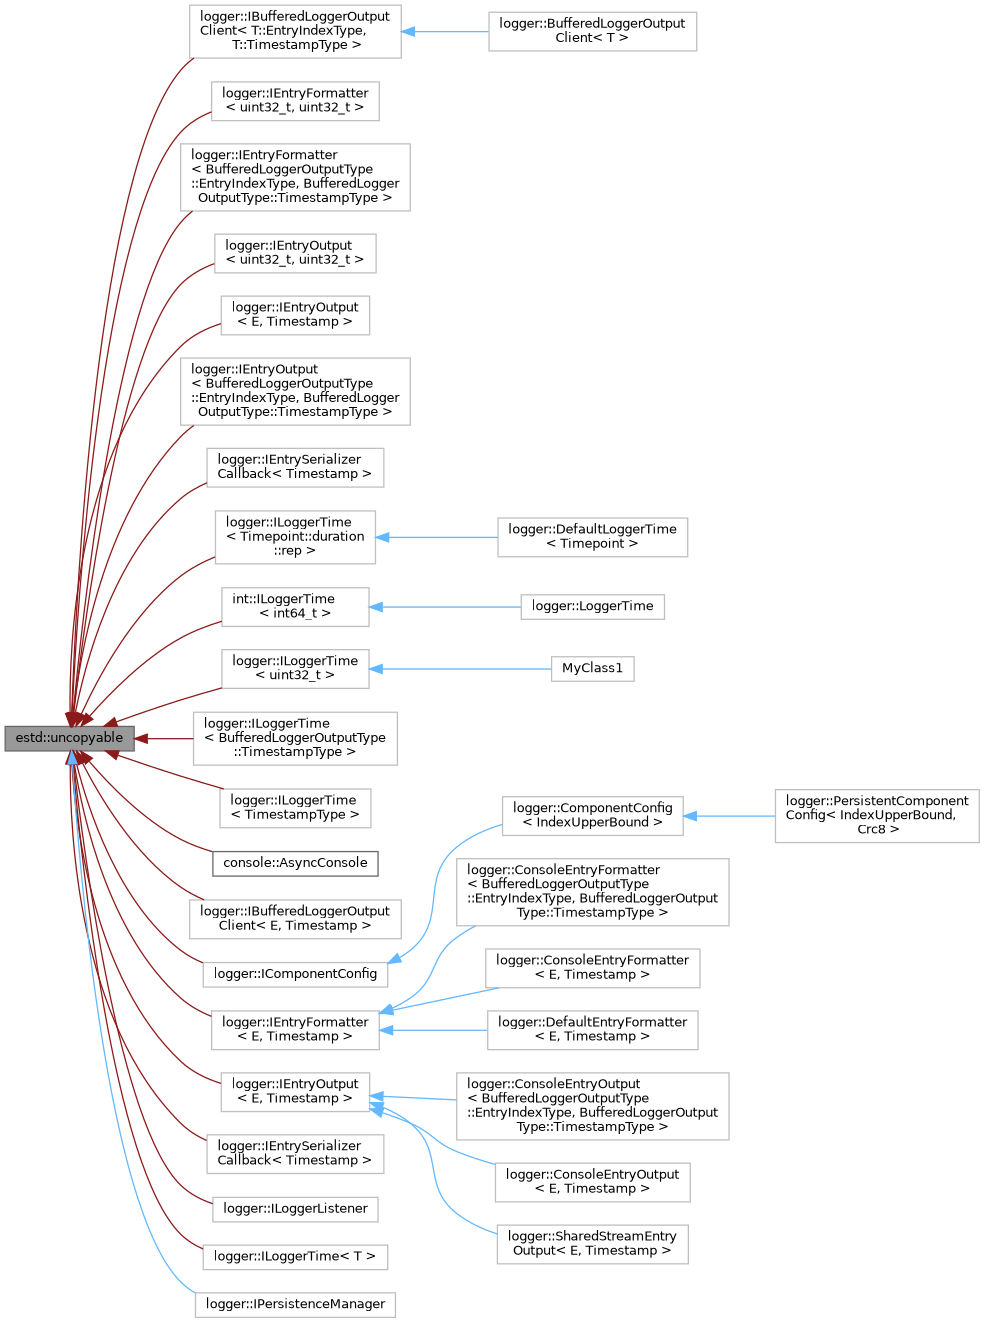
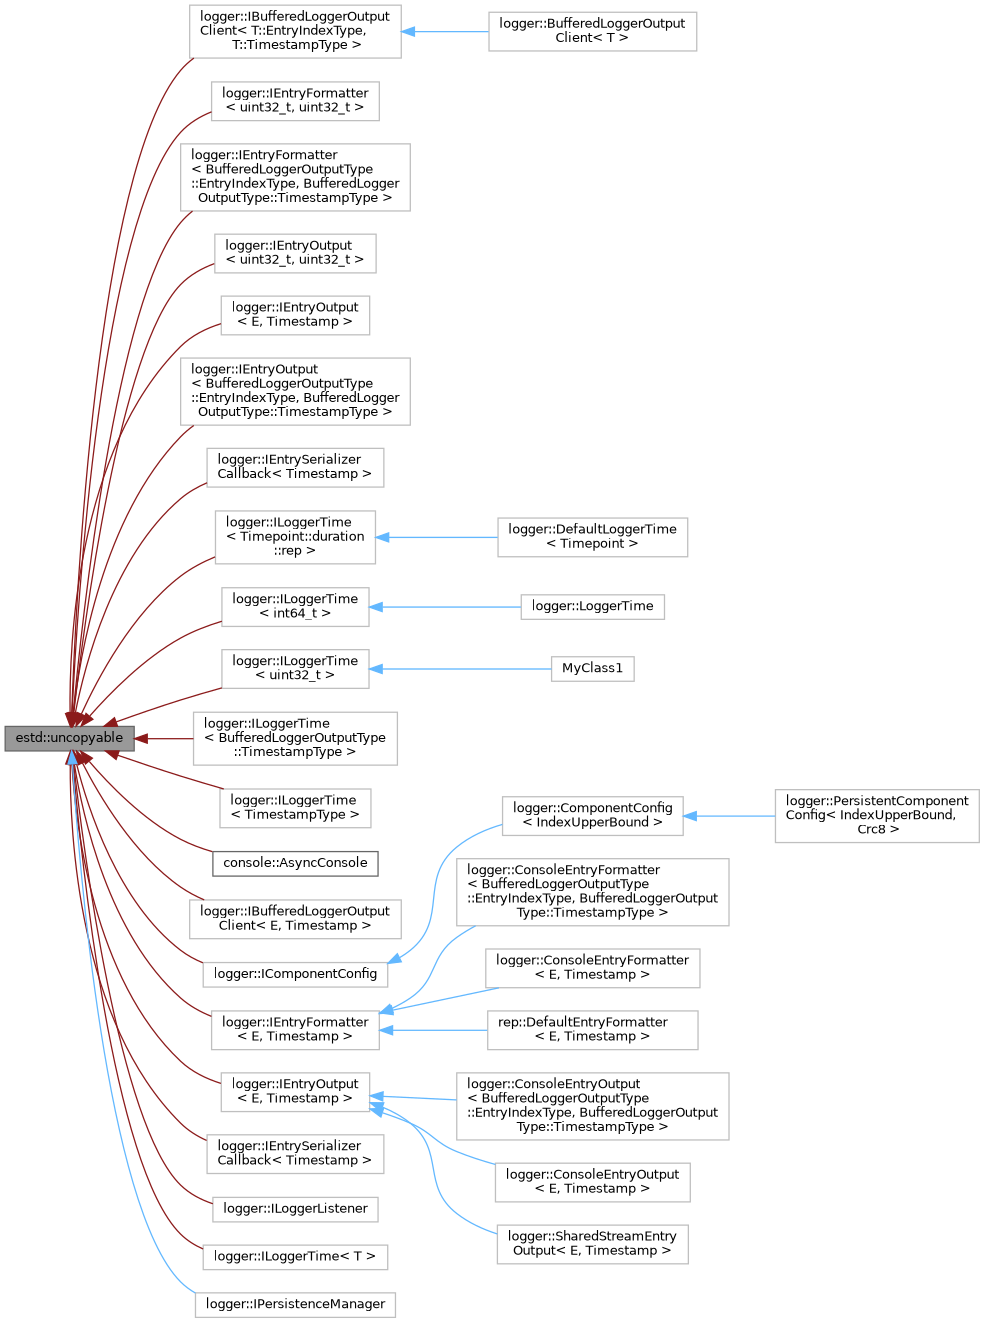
(295, 607) -> (295, 607)
(593, 1030) -> (593, 1030)
